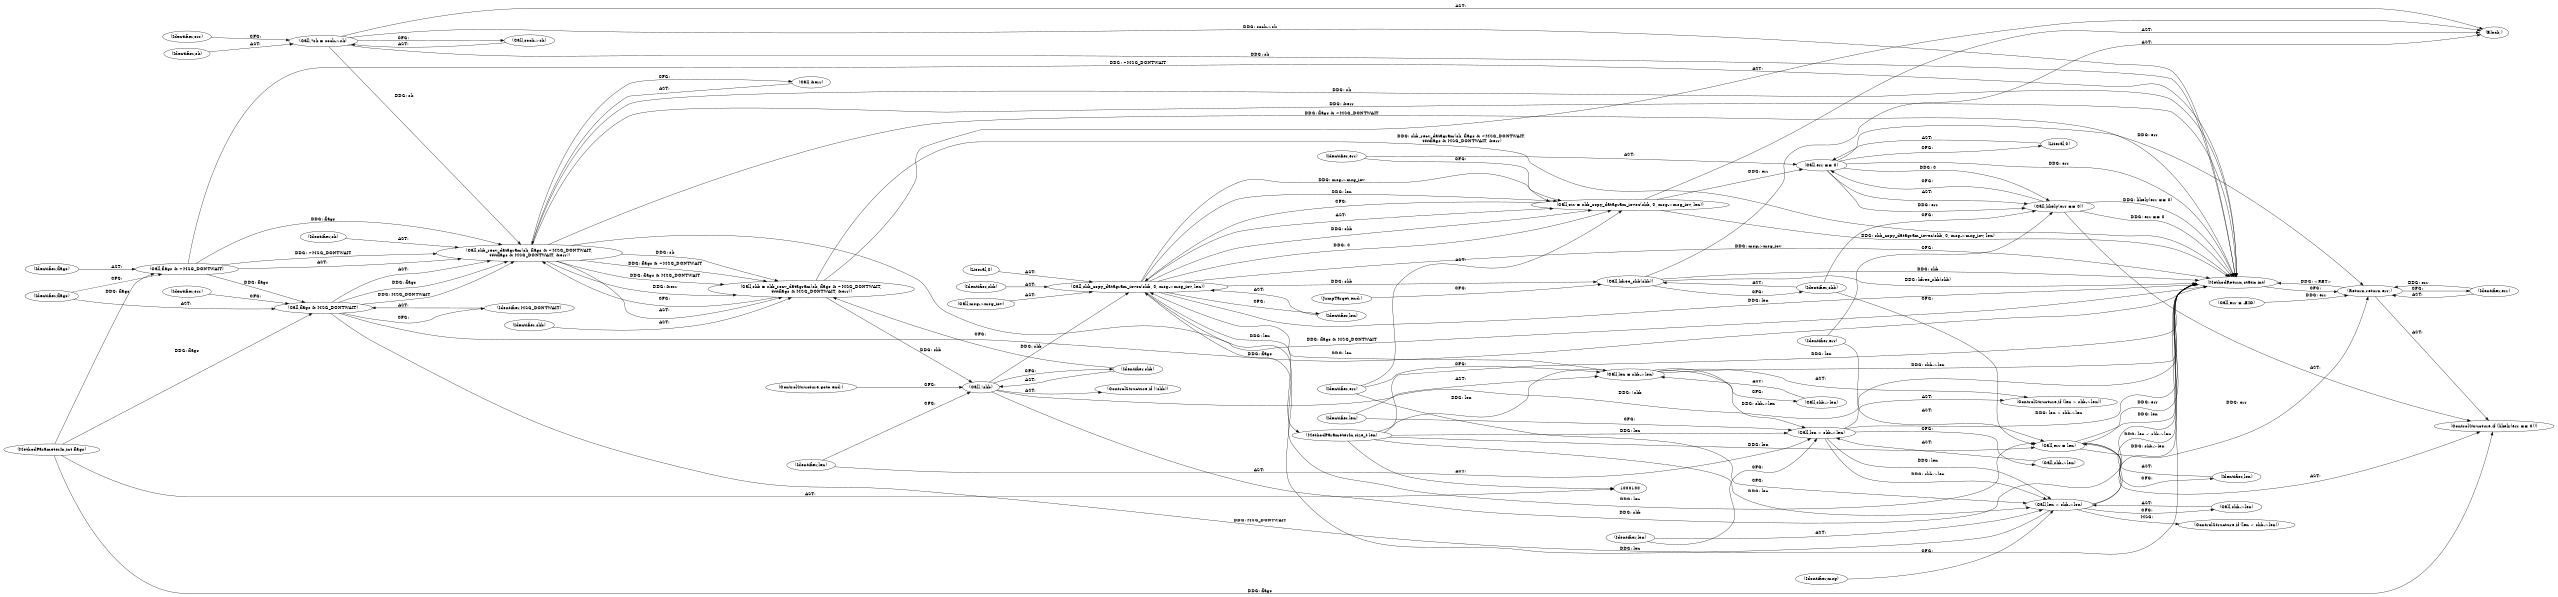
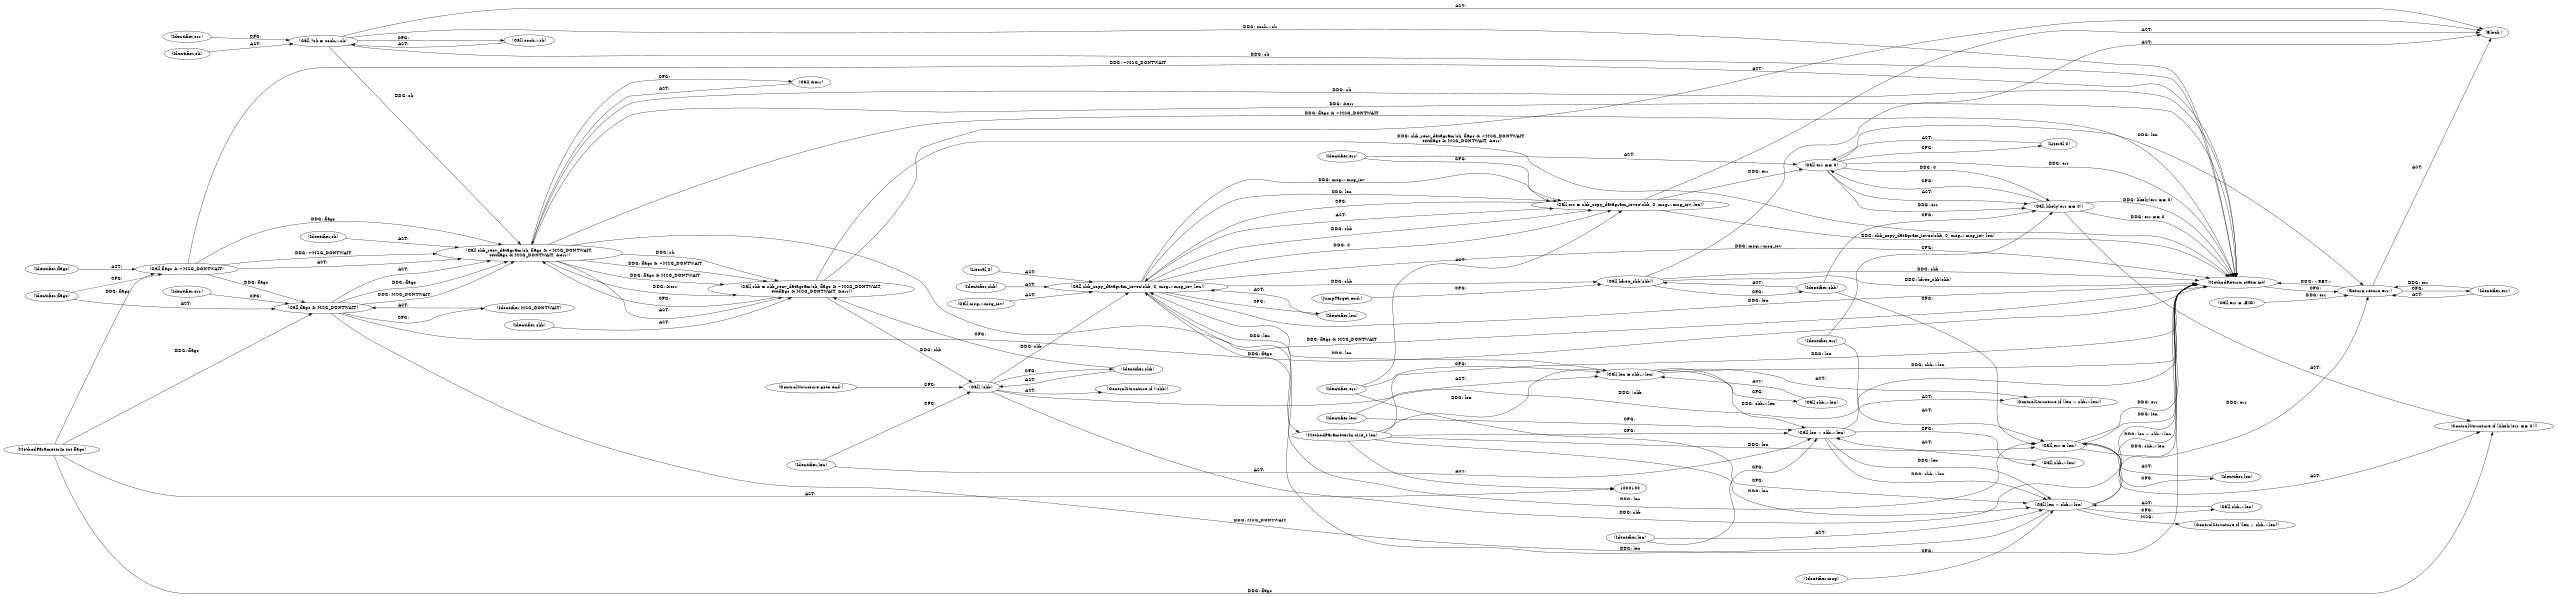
(2148, 135) -> (2148, 135)
(2431, 357) -> (2431, 163)
(2075, 424) -> none
(1630, 431) -> (1630, 431)
